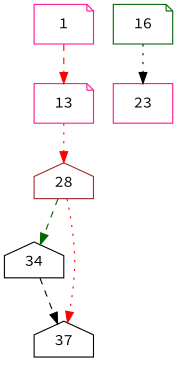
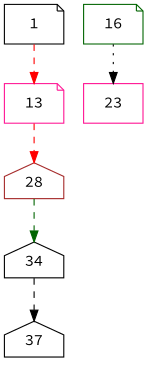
(64, 24) -> (34, 24)
(64, 138) -> (34, 138)
(75, 255) -> none
